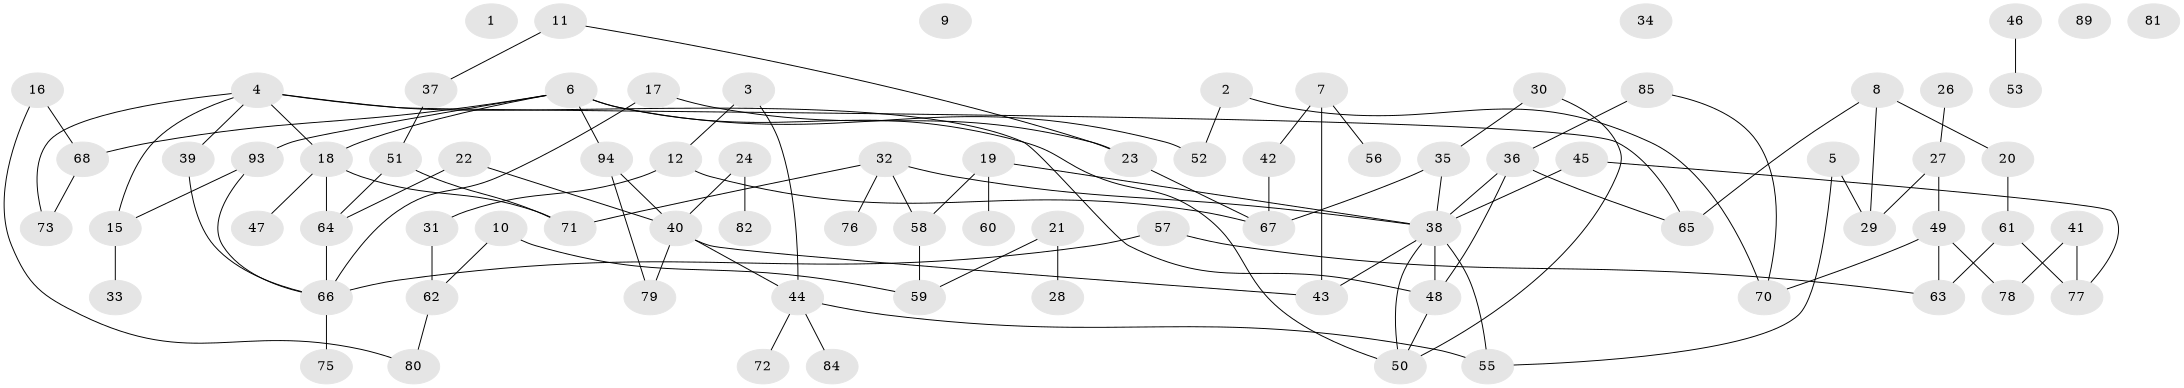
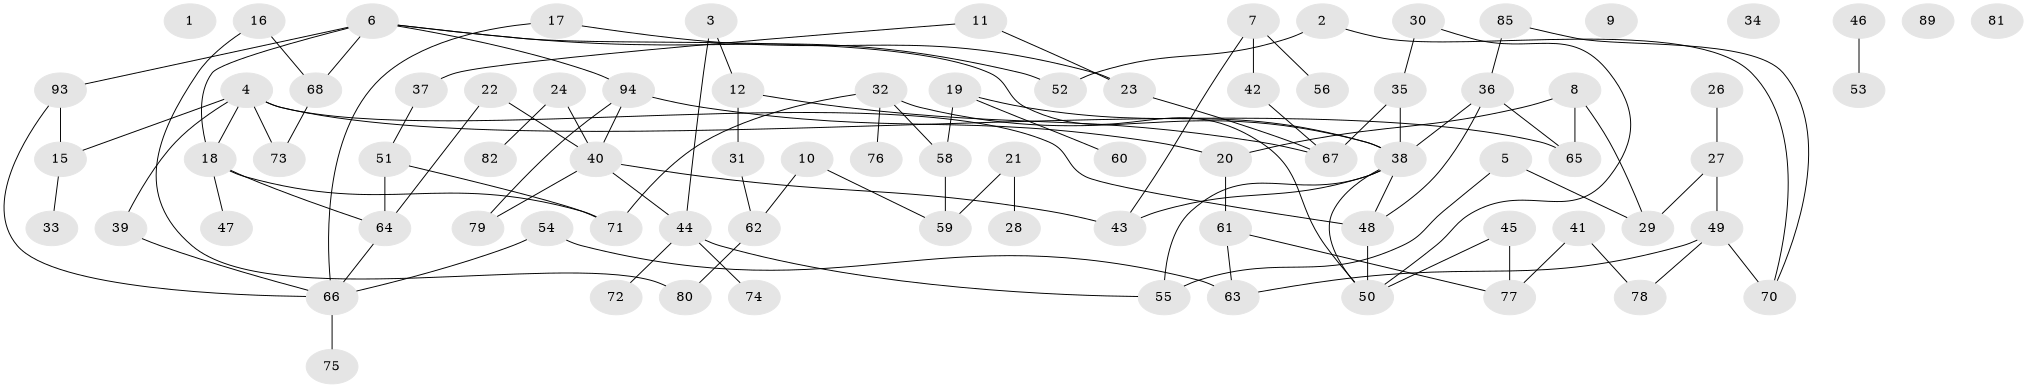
none -> (831, 121)
(1509, 194) -> (1439, 263)
(1163, 228) -> (547, 228)
(832, 367) -> (754, 298)
